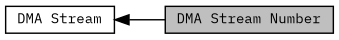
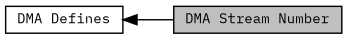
(60, 20) -> (64, 20)
